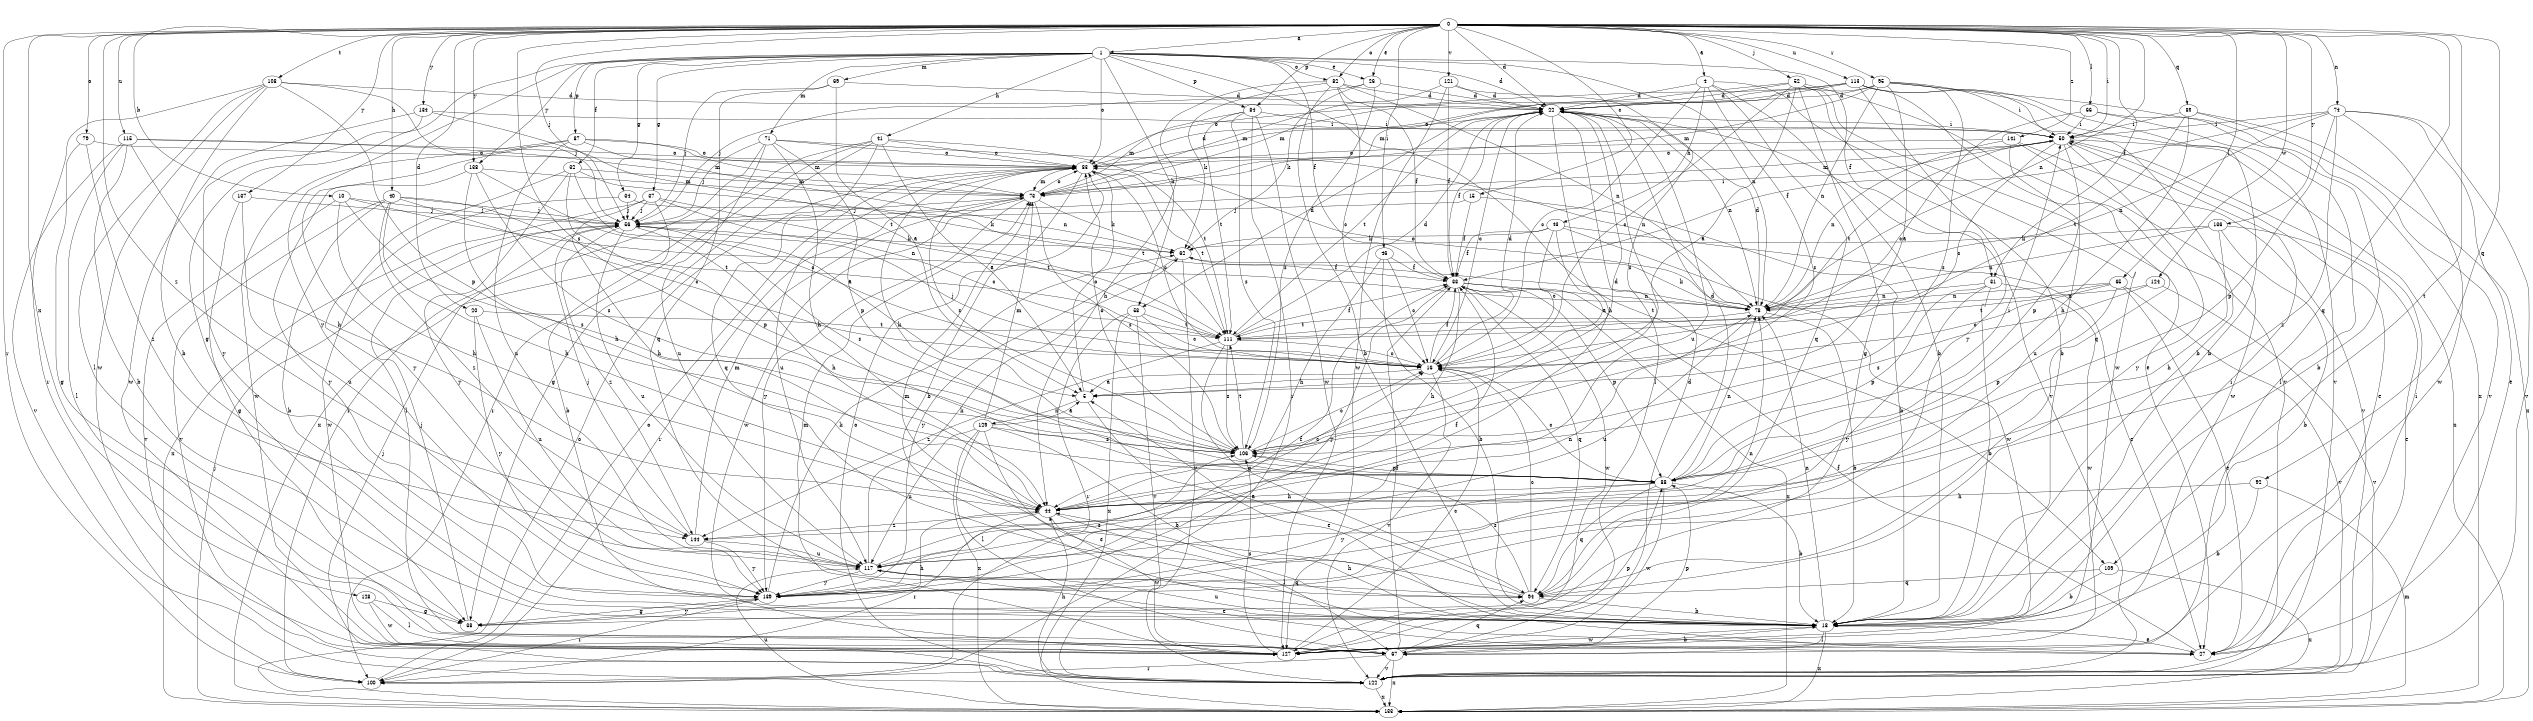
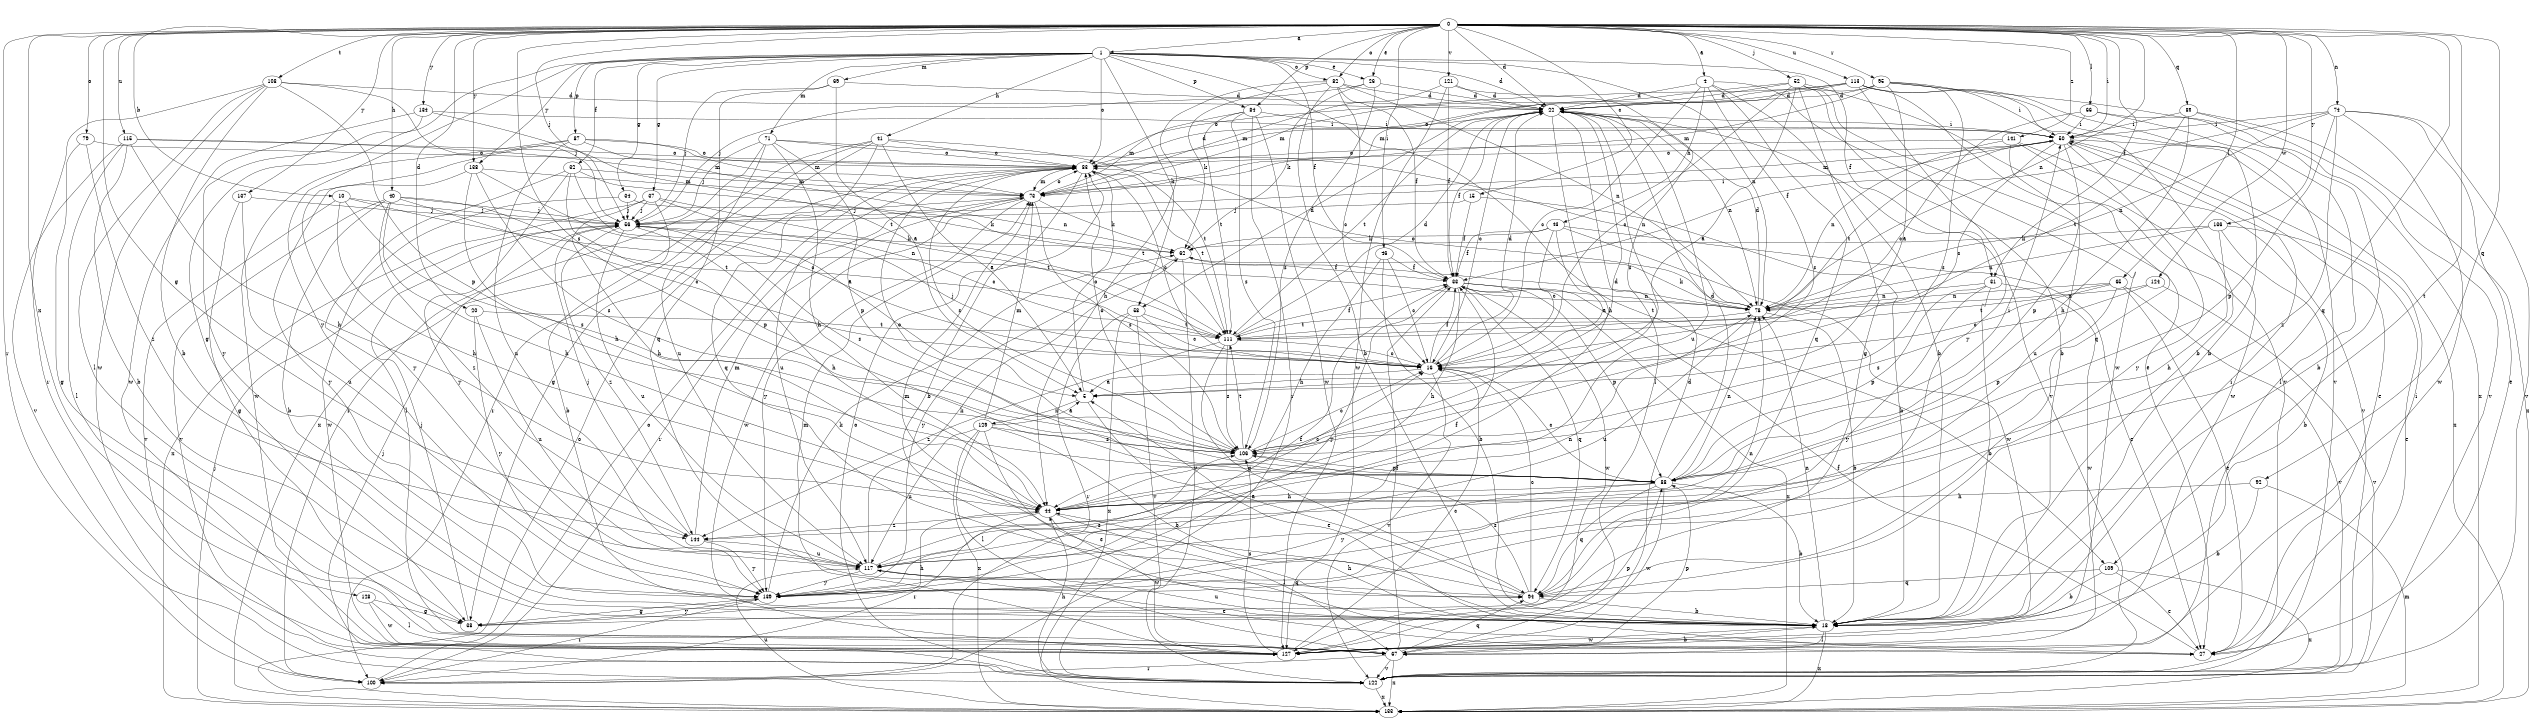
(1819, 196) -> none
(176, 282) -> (176, 282)
(899, 325) -> (899, 325)
(2013, 630) -> (2160, 606)
